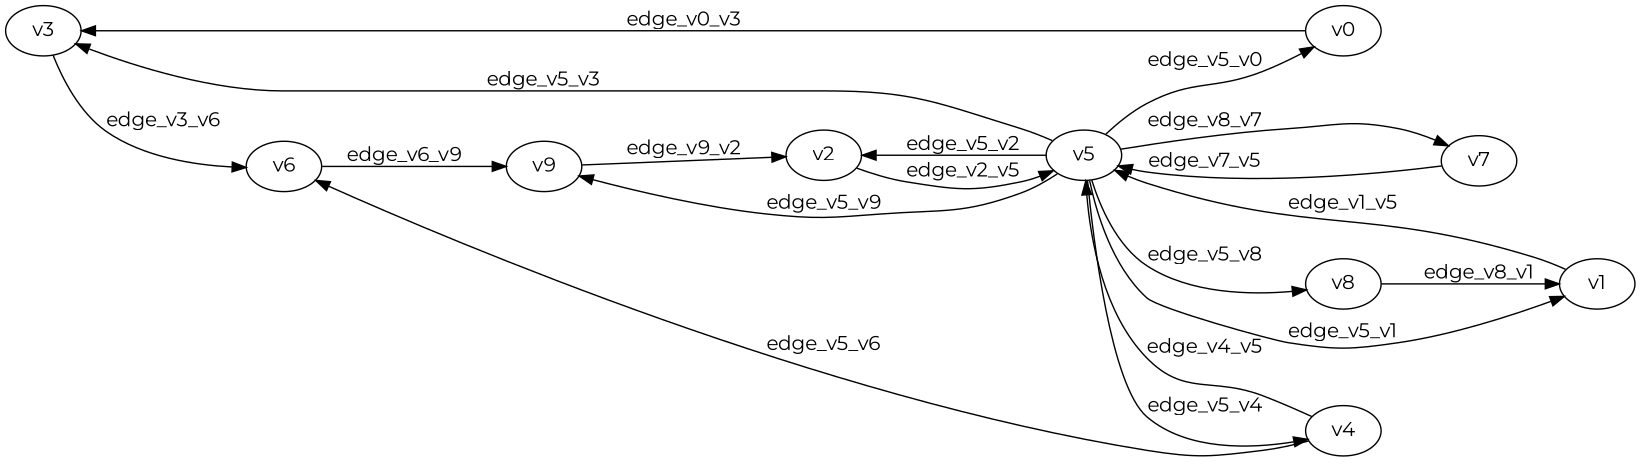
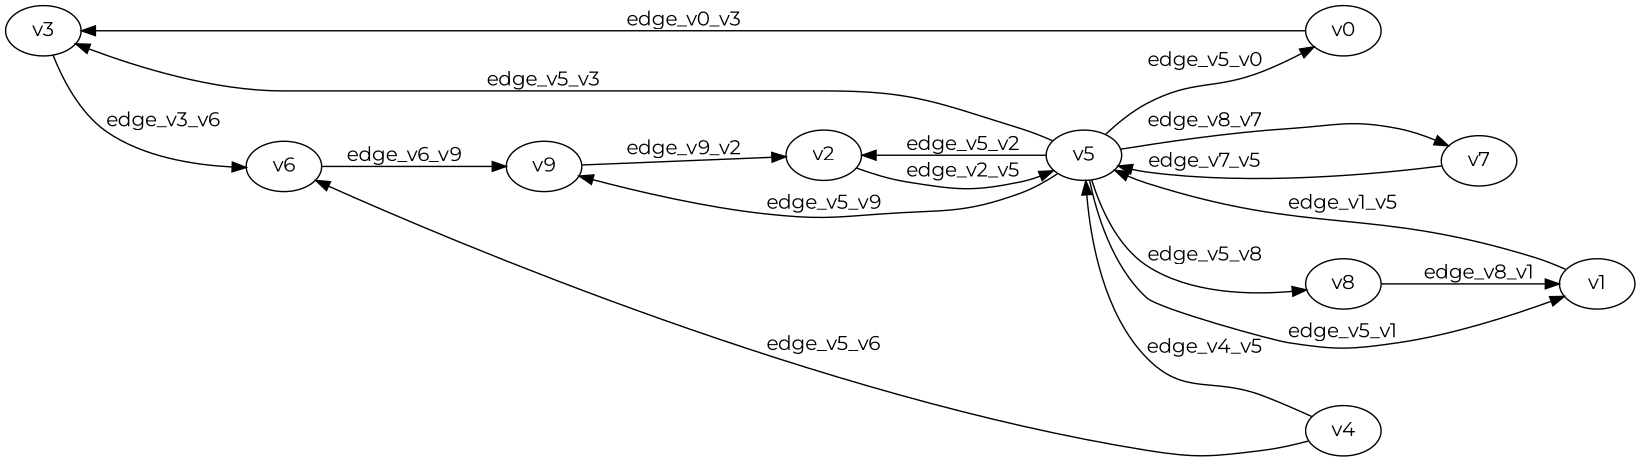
(1124, 377) -> none
